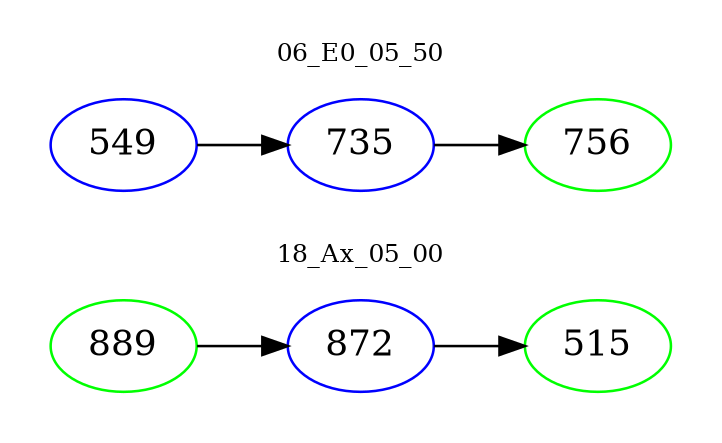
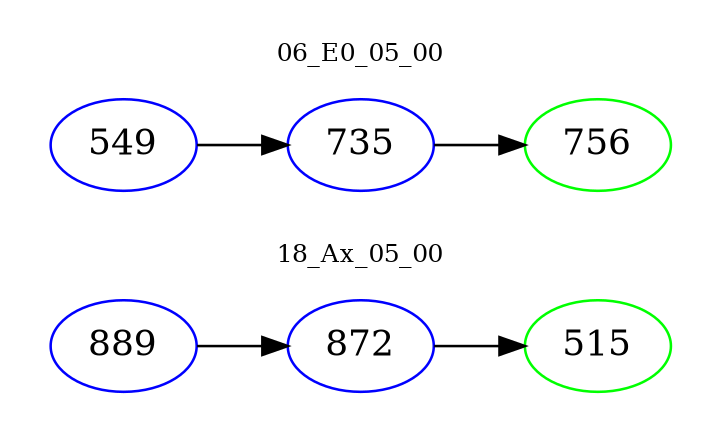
(361, 55) -> (361, 55)
(124, 346) -> (124, 346)
